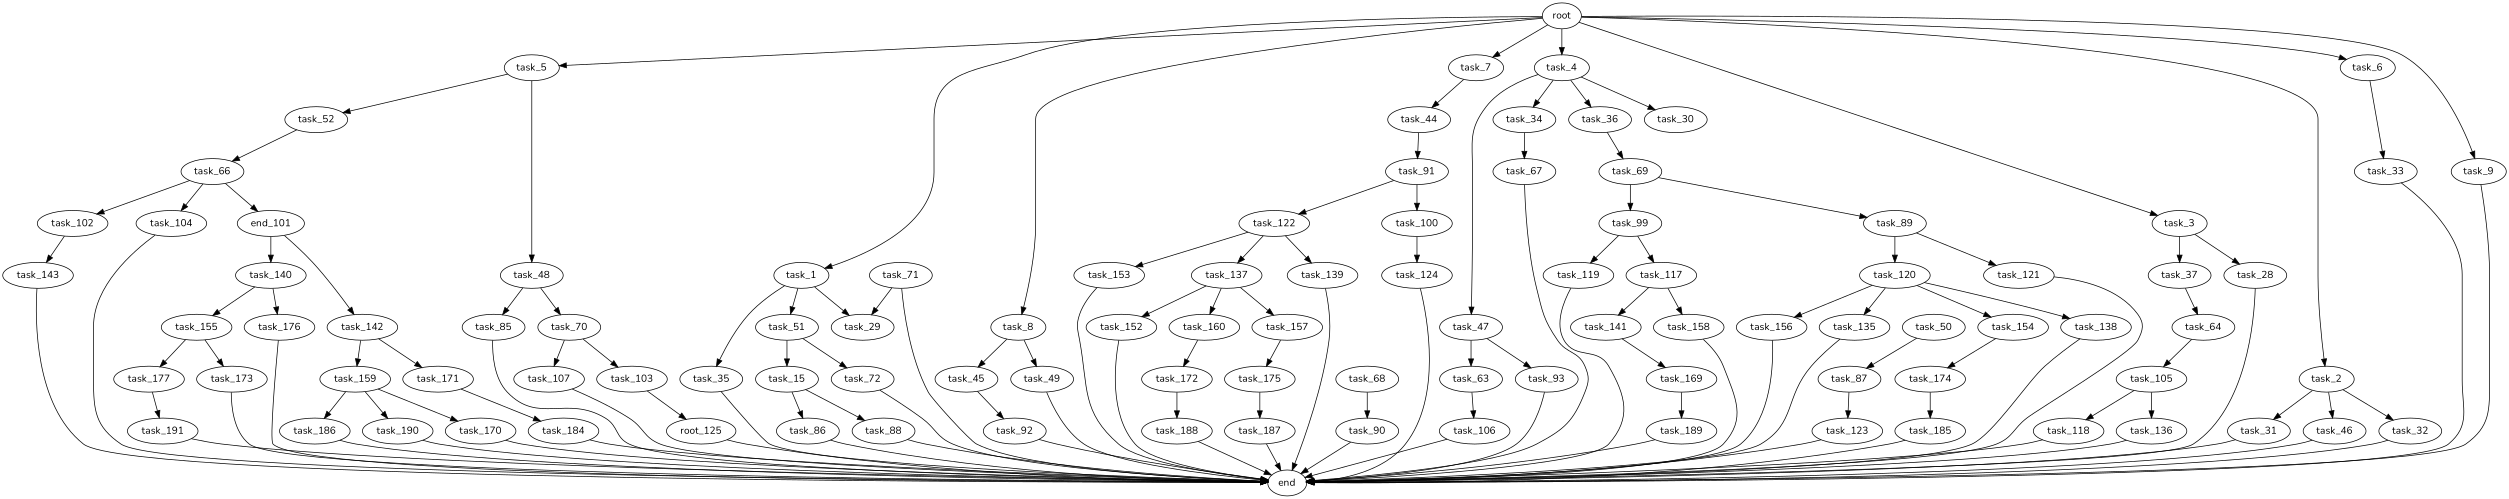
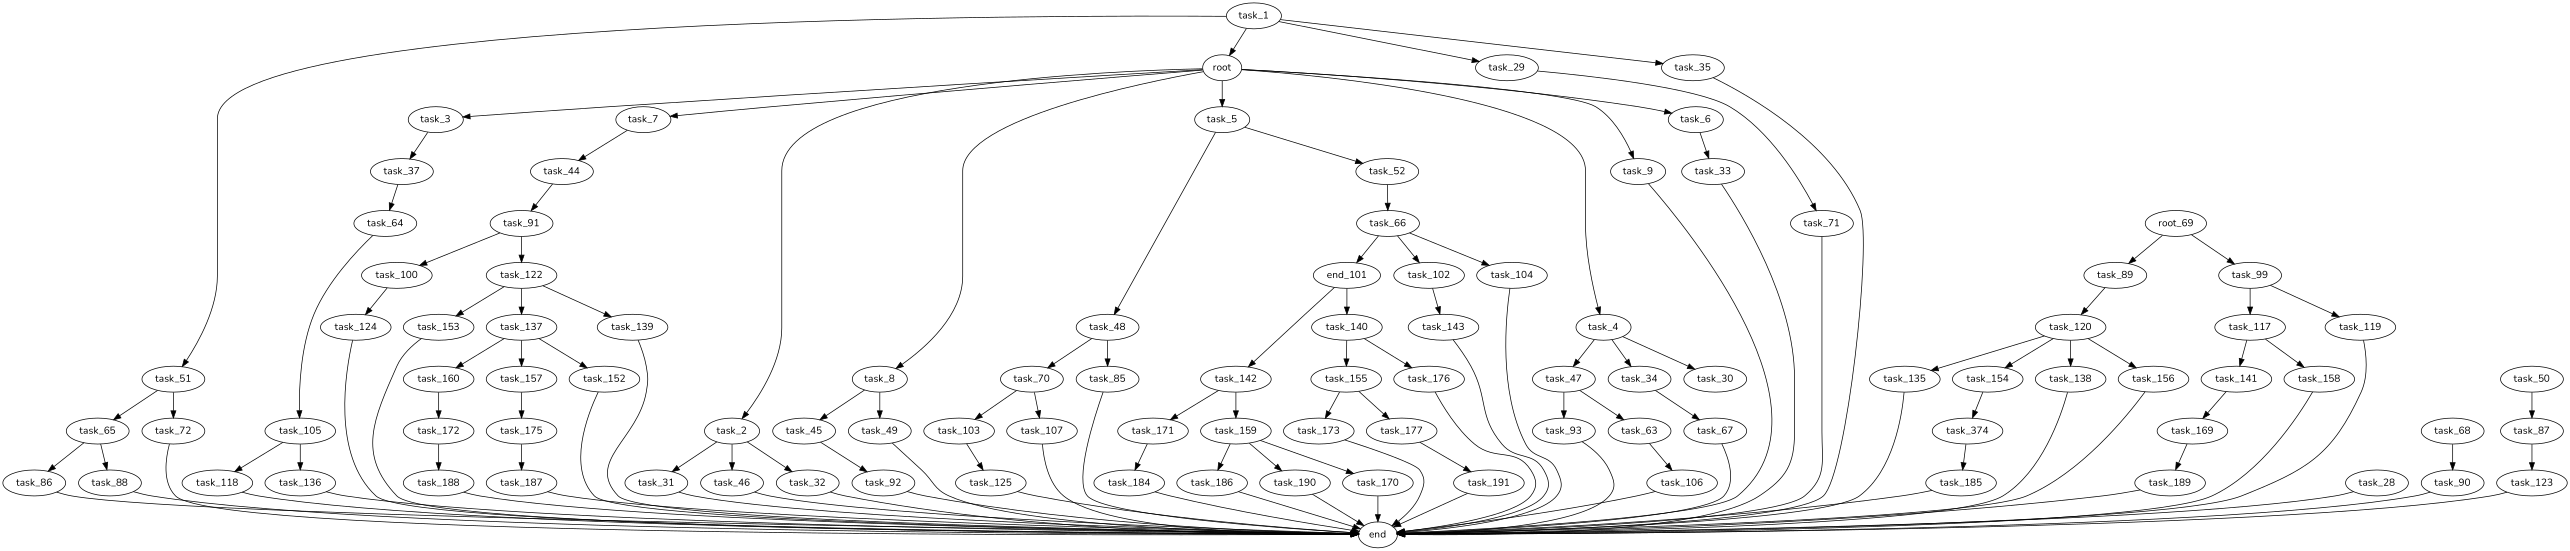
(1163, 32) -> (1240, 39)
(1600, 120) -> none
(1630, 172) -> (2176, 223)
(2214, 247) -> none
(2019, 275) -> none
(884, 298) -> (1698, 95)
(787, 379) -> (98, 431)
(1930, 379) -> (1968, 431)
(701, 431) -> (991, 483)
